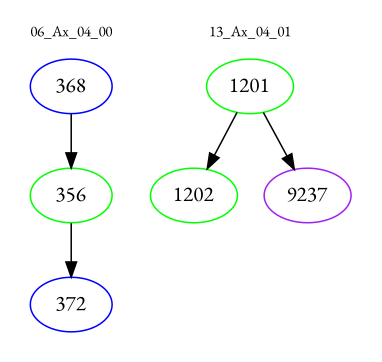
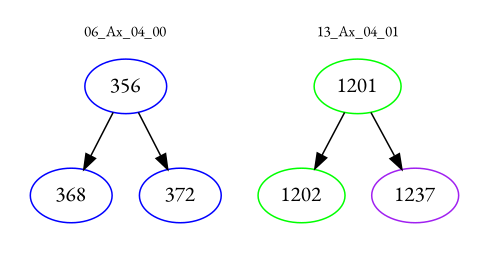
(71, 133) -> (102, 134)
(71, 195) -> (126, 86)
(308, 195) -> (415, 195)
